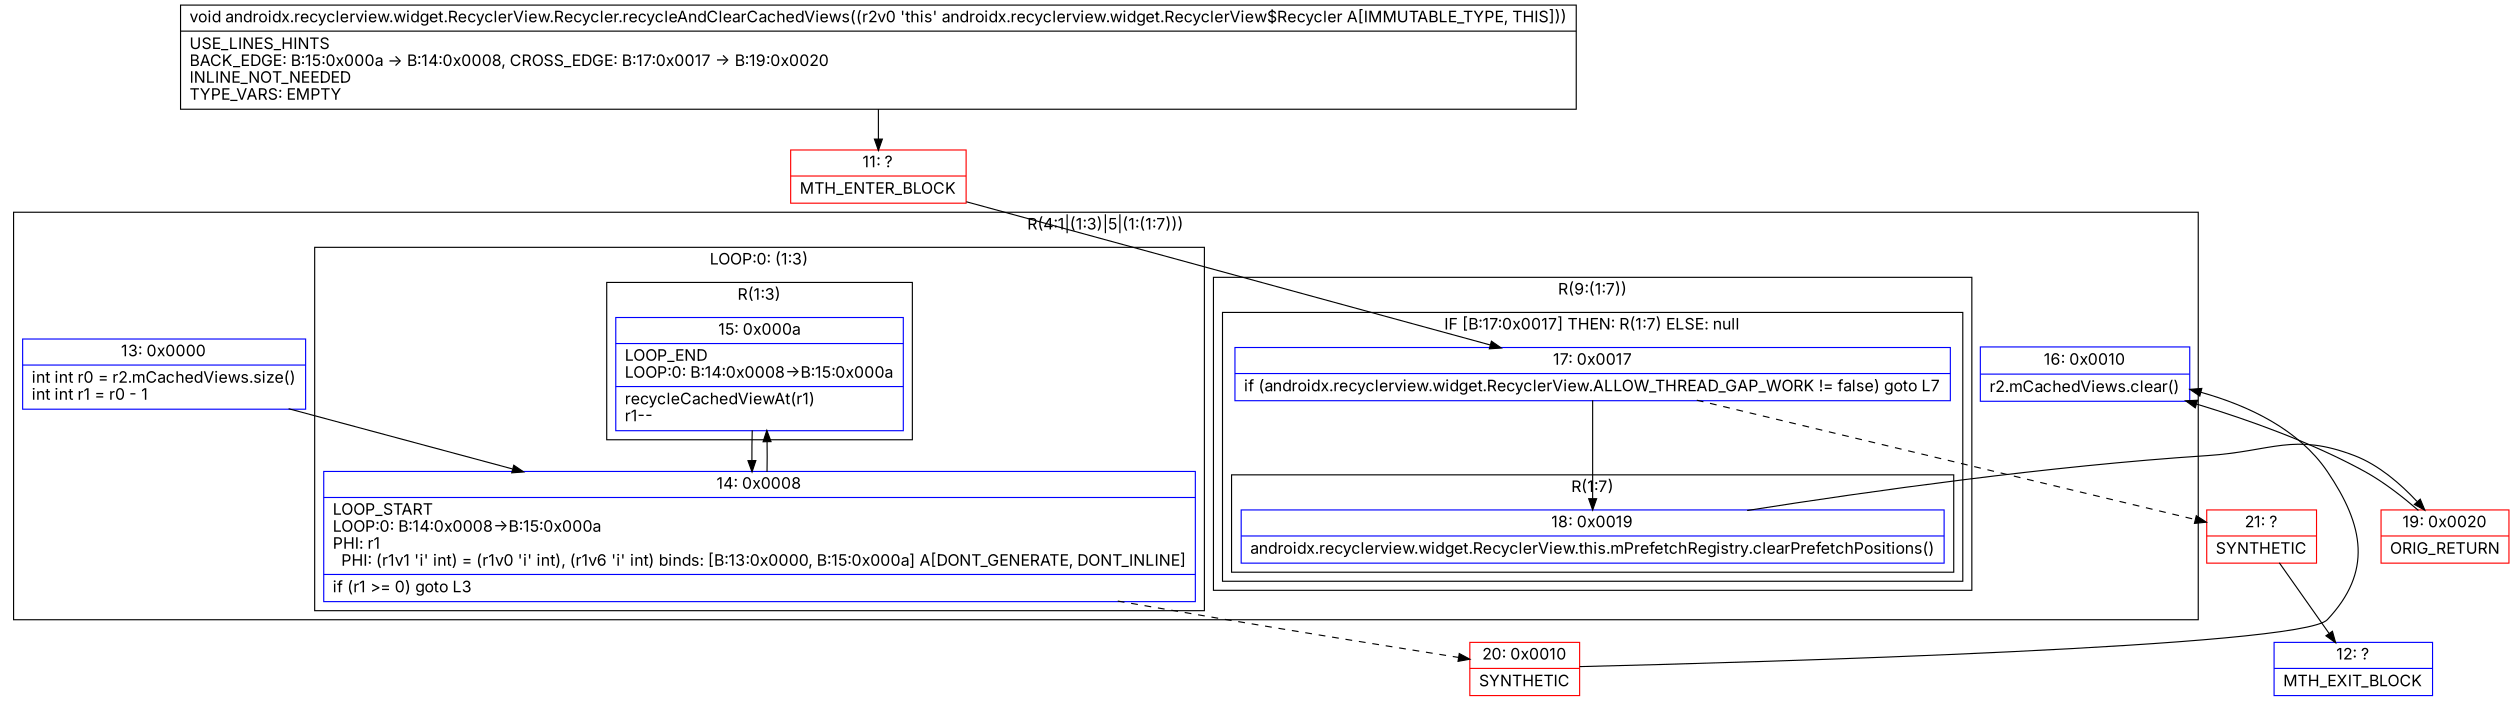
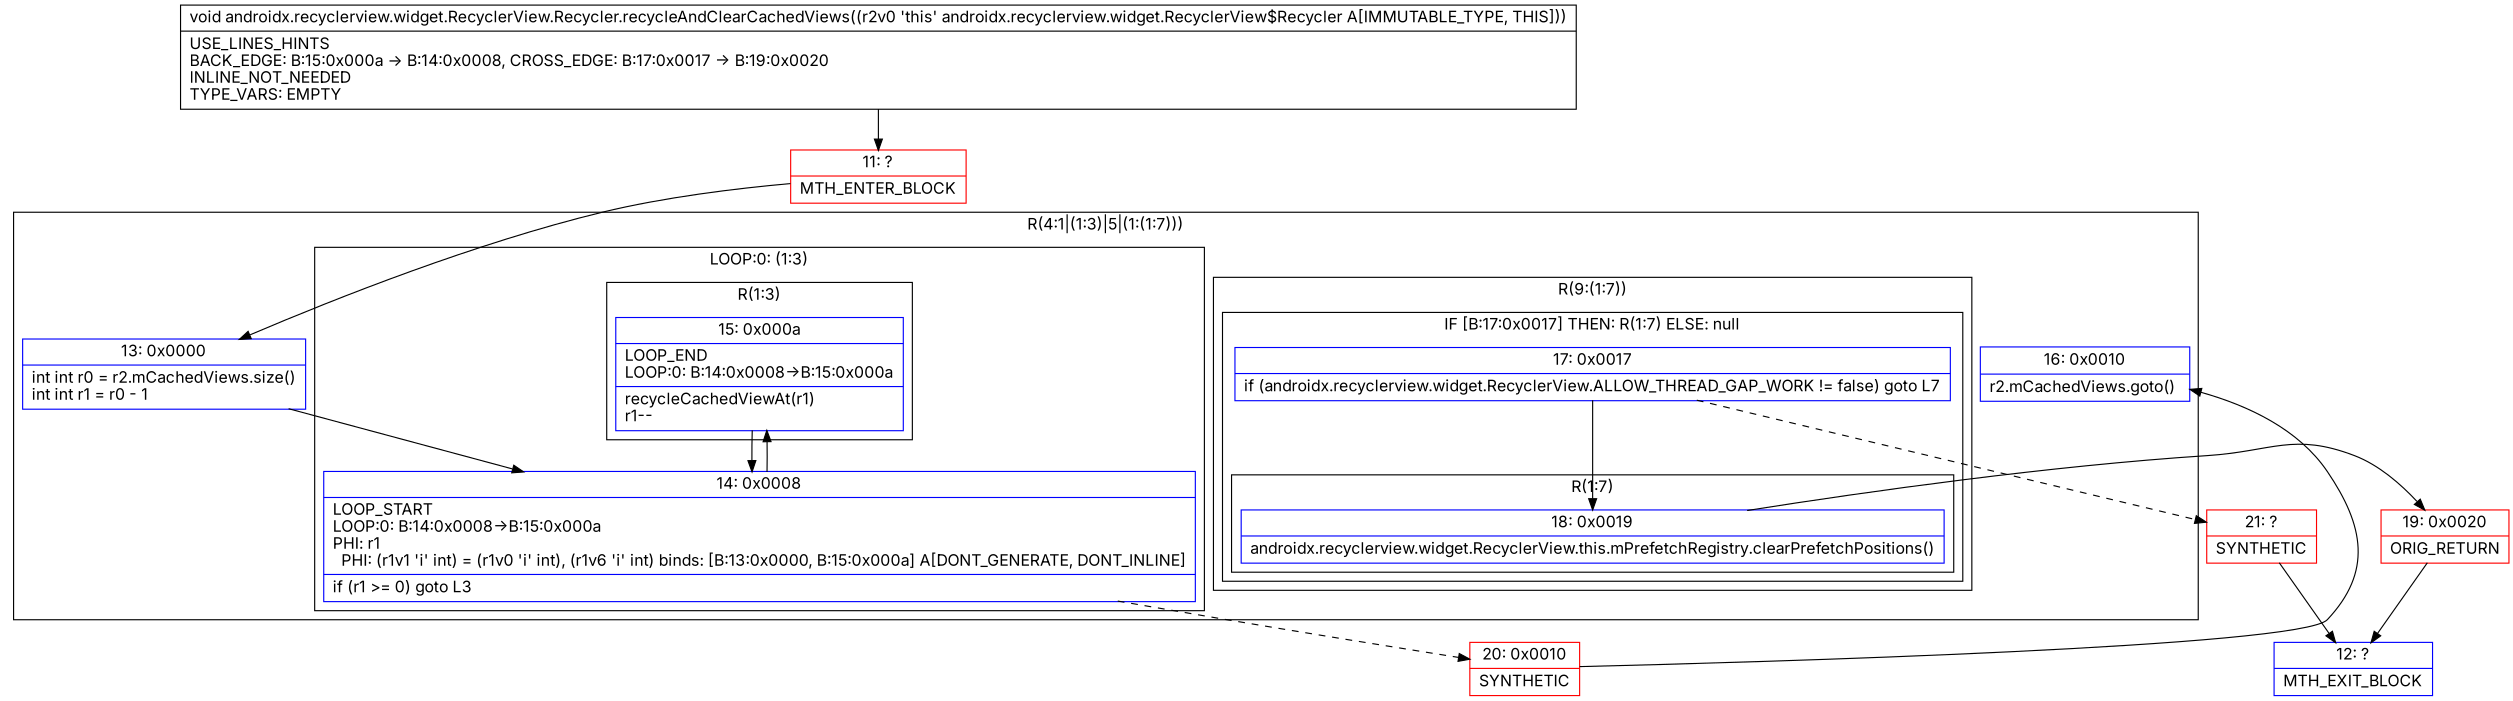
(1215, 270) -> (514, 237)
(2085, 387) -> (2083, 387)
(2336, 457) -> (2402, 598)
